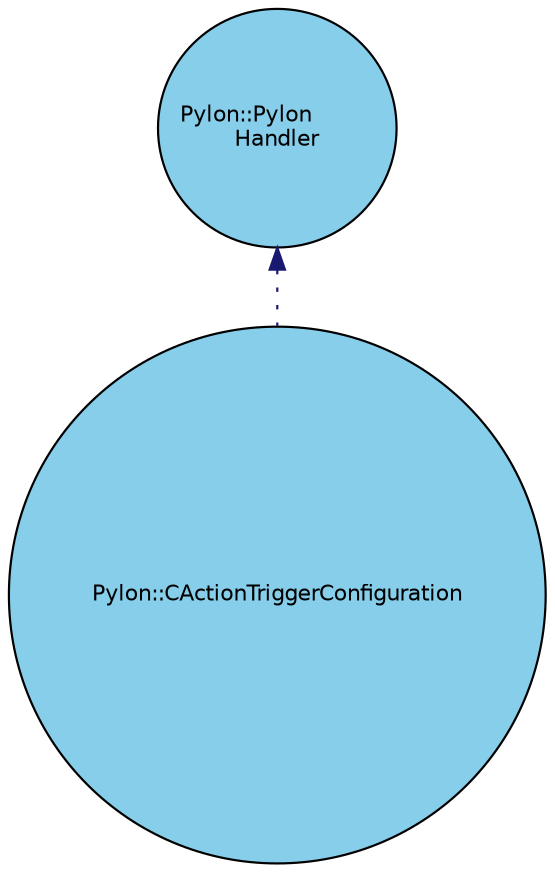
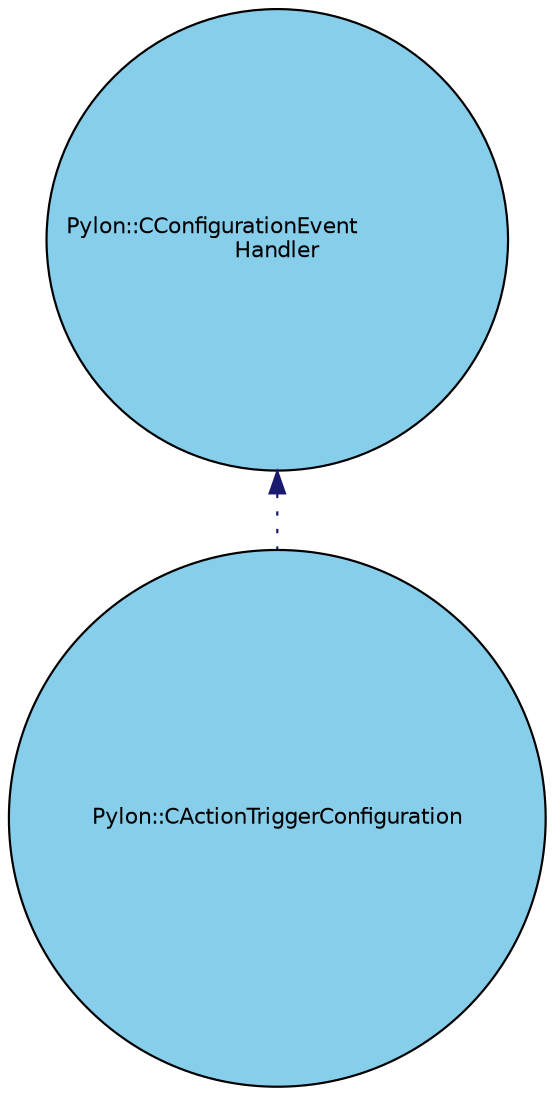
(277, 128) -> (277, 240)
